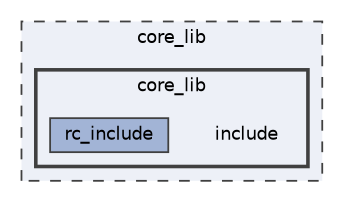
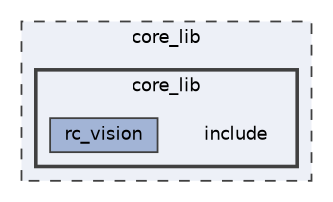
(109, 135) -> (104, 135)
